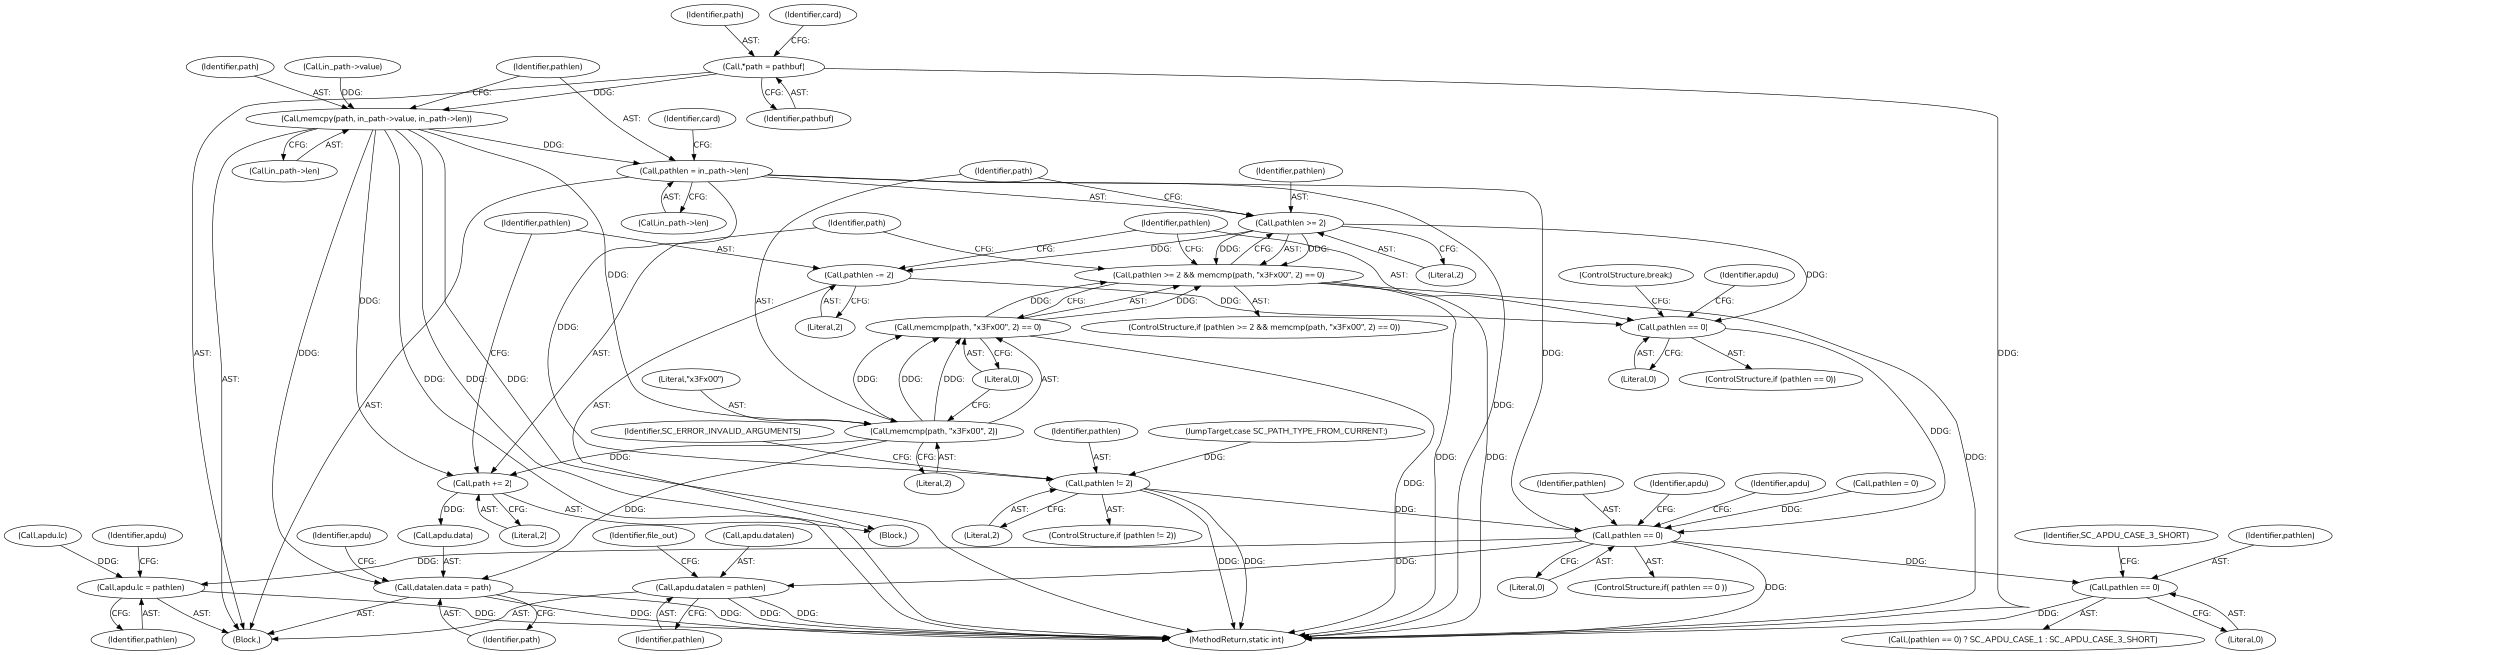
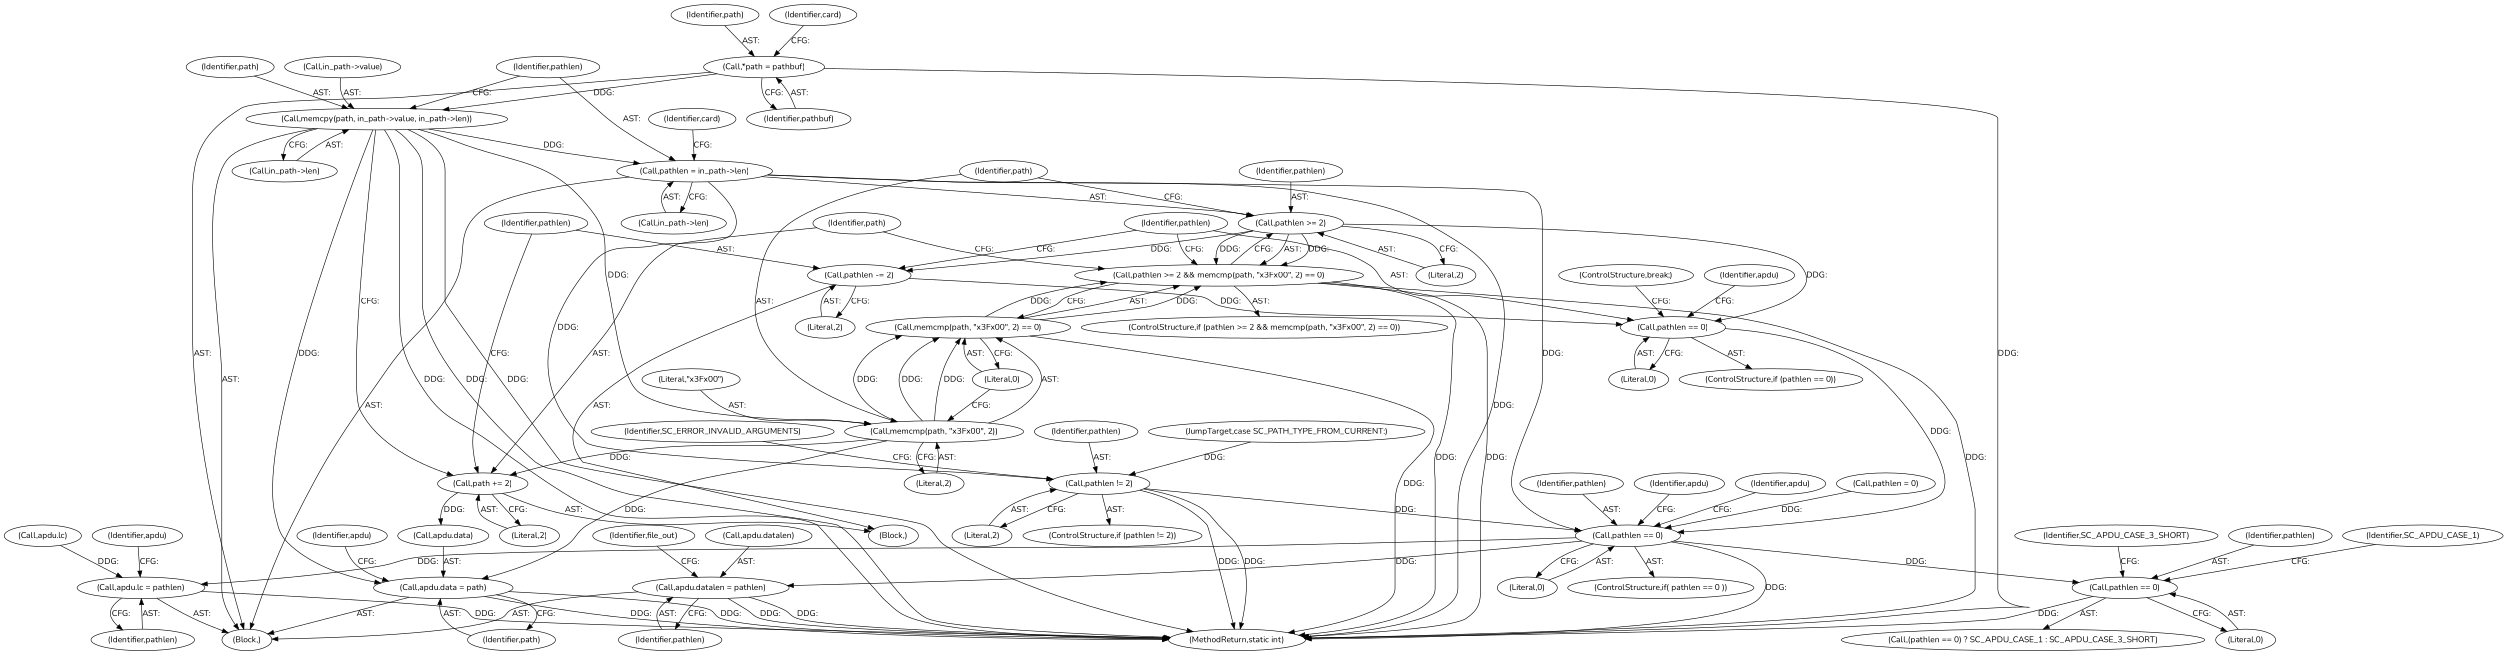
(353, 93) -> (353, 93)
(371, 301) -> (371, 301)
none -> (2423, 536)
(443, 588) -> (443, 588)
